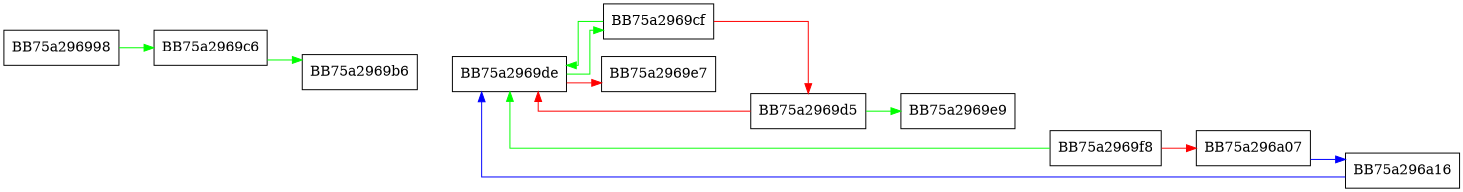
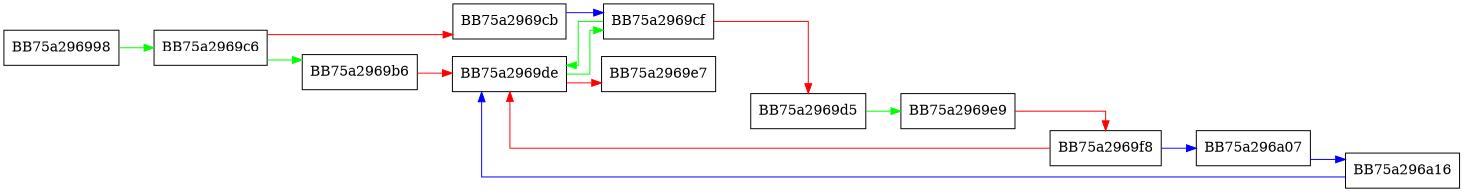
none -> (509, 21)
(640, 111) -> (430, 73)
none -> (1065, 111)
(757, 148) -> (757, 148)
(1174, 148) -> (1174, 148)
